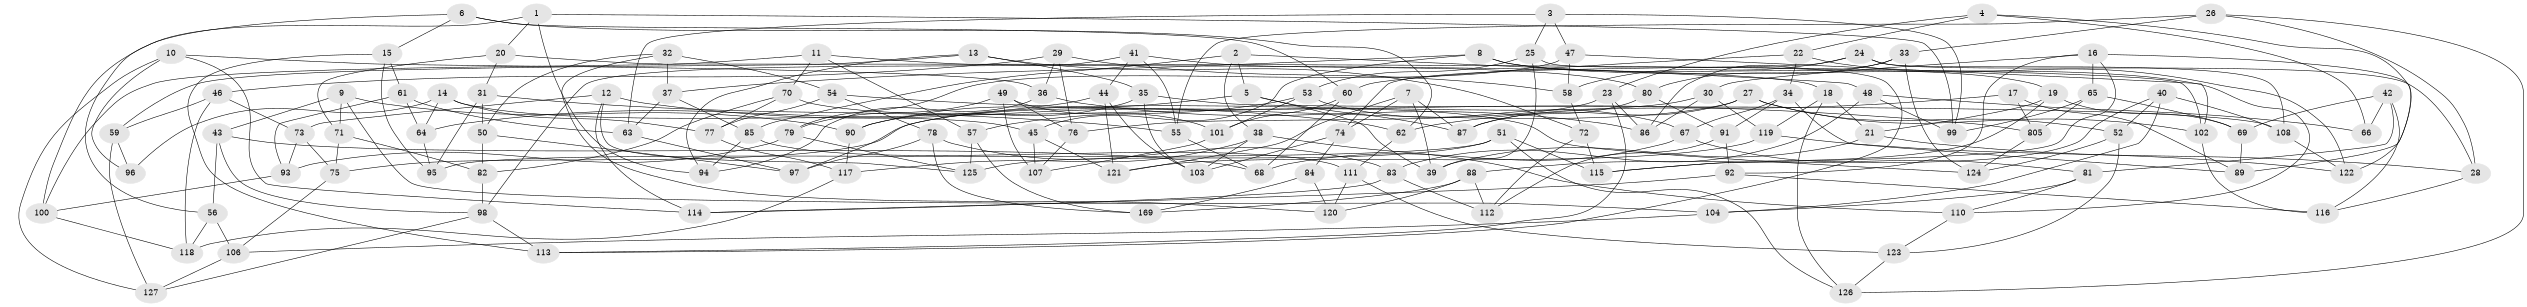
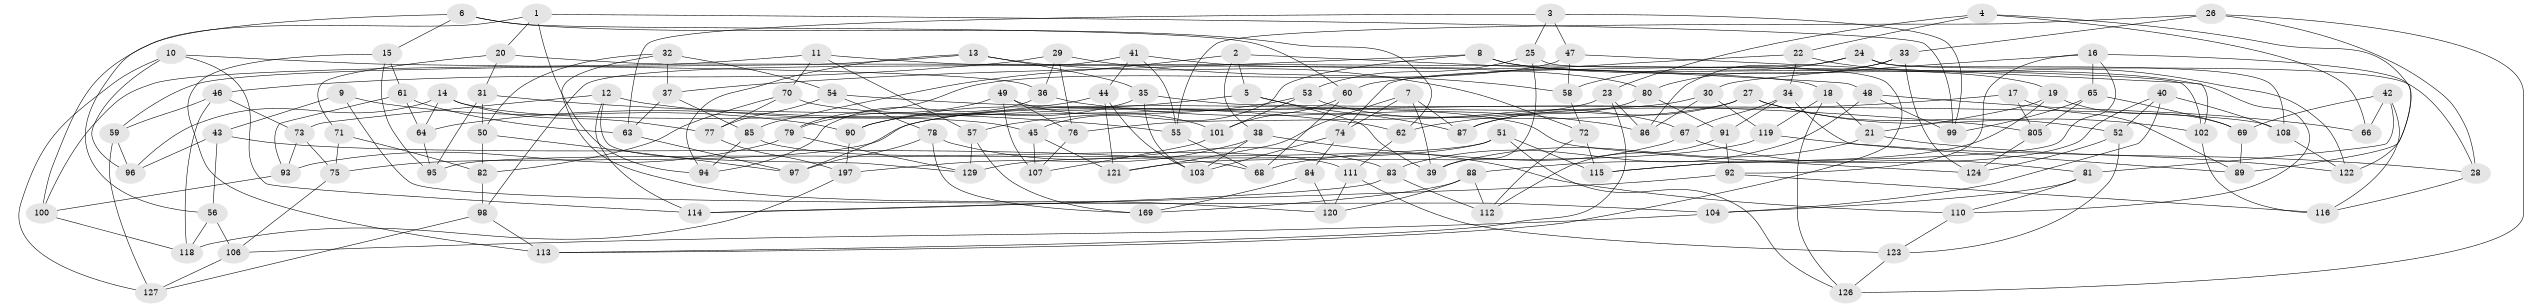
(340, 116) -> none
(845, 173) -> (845, 173)
(970, 173) -> (970, 173)
(330, 205) -> (174, 153)
